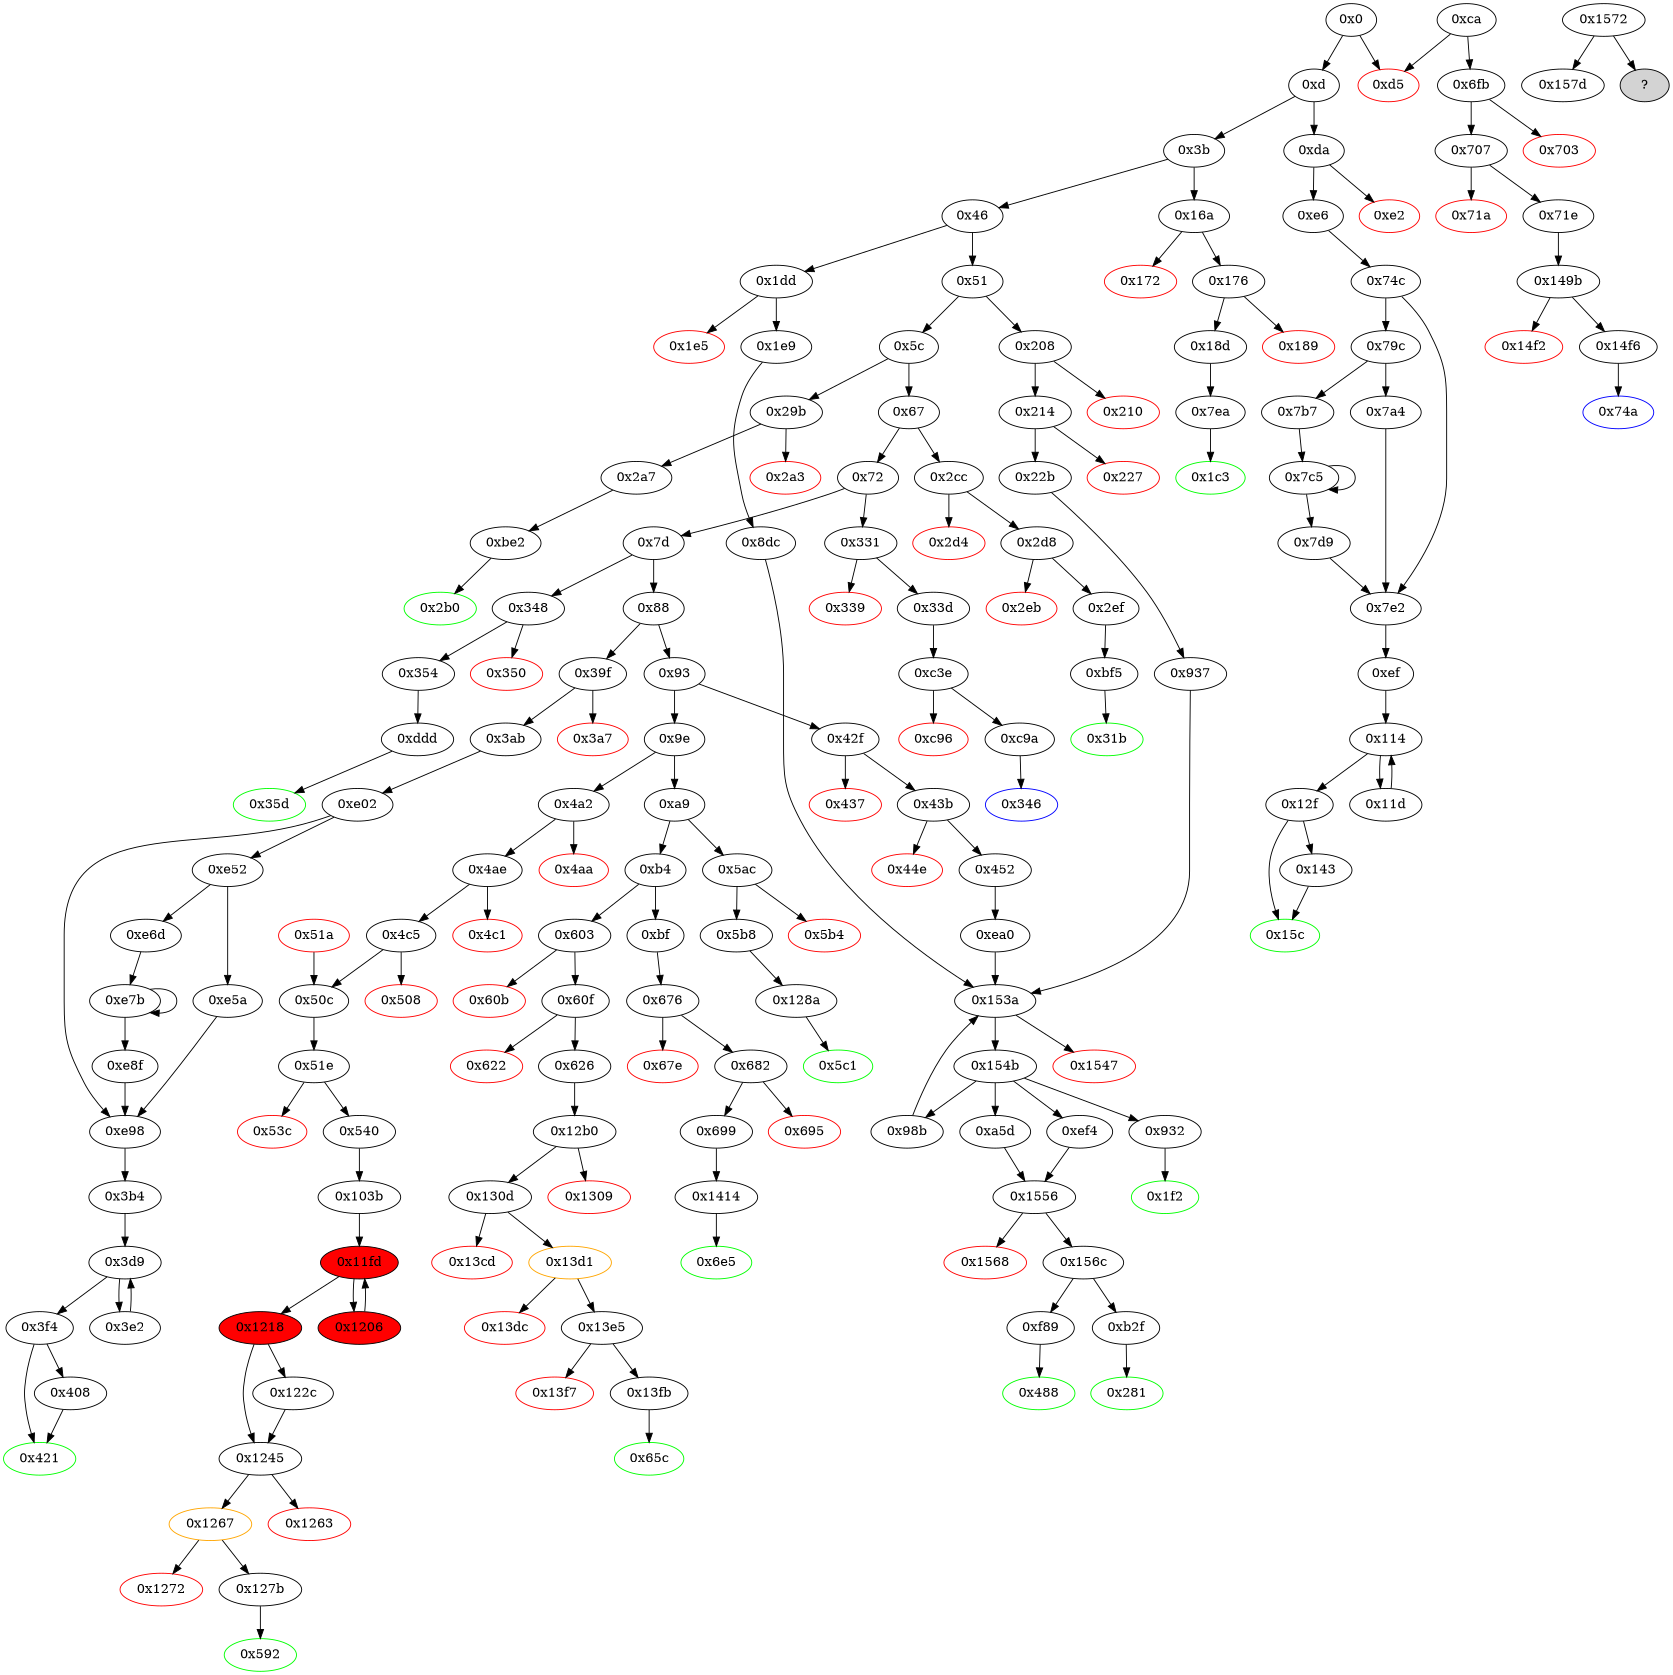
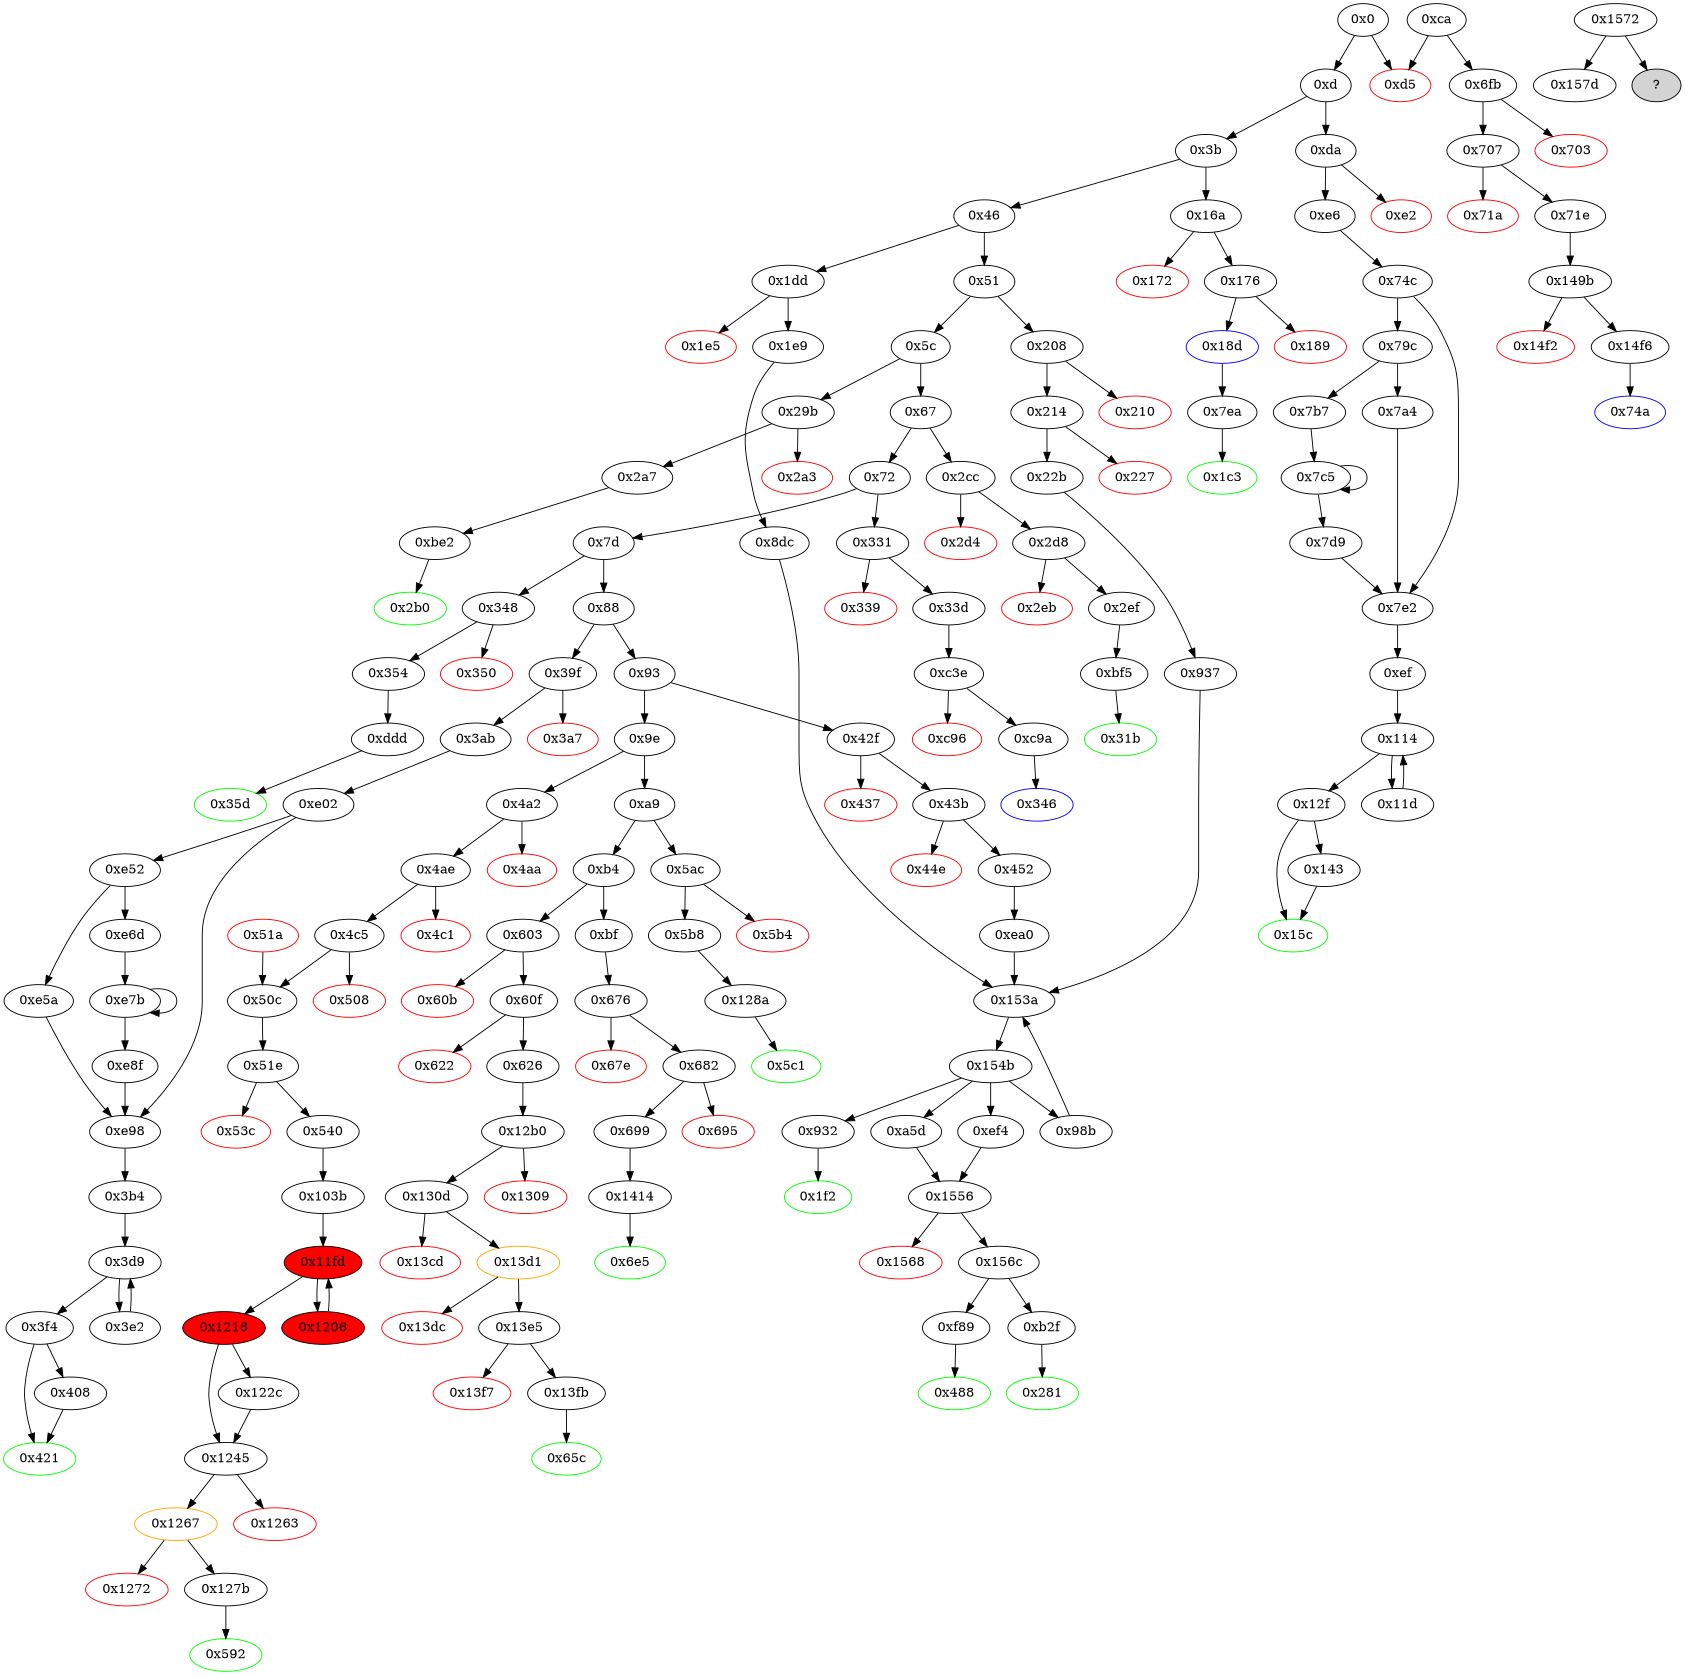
(1210, 347) -> (1222, 347)
(1094, 1066) -> none
